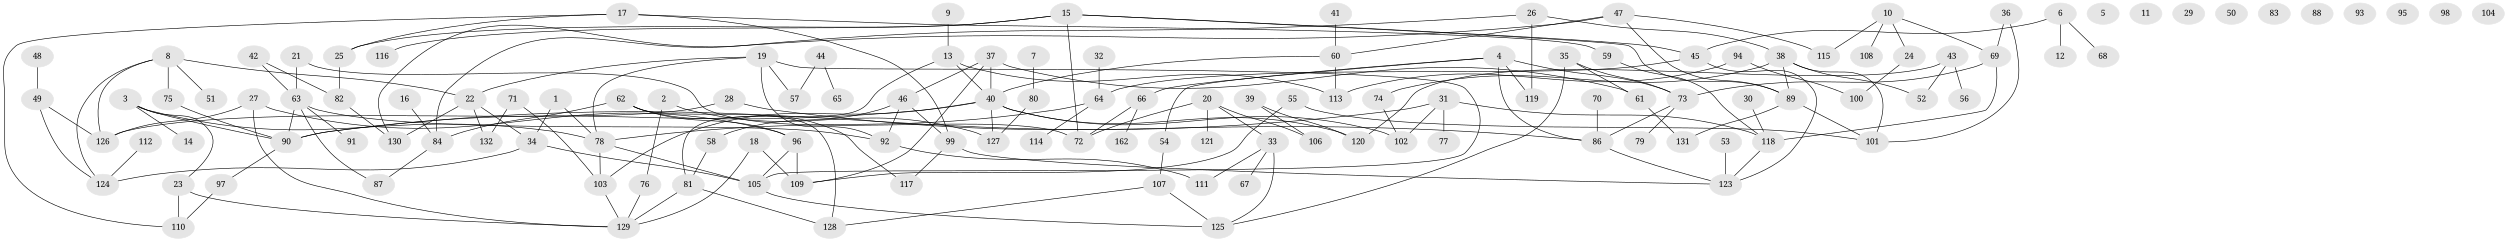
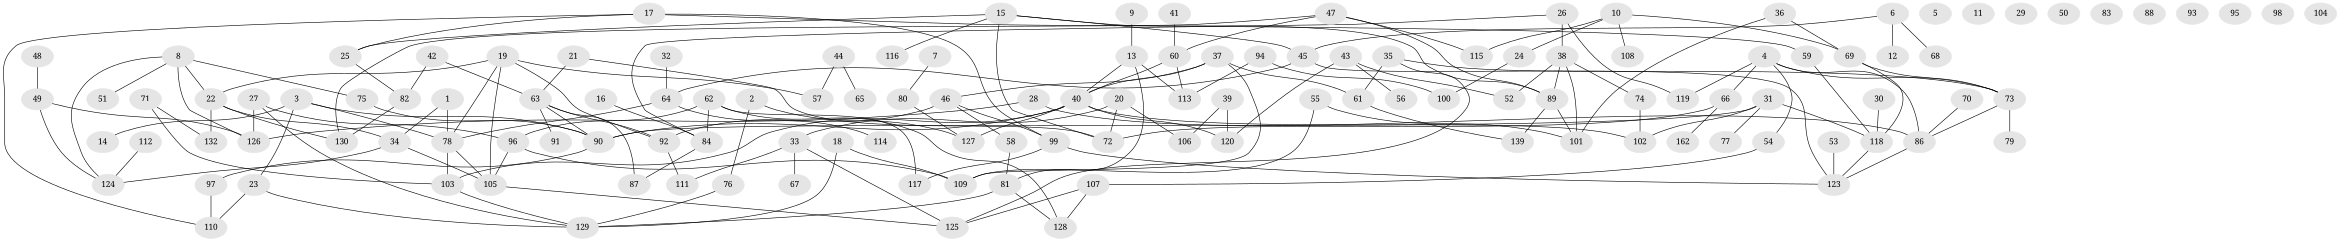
(1207, 142) -> none
(1683, 142) -> (1518, 142)
